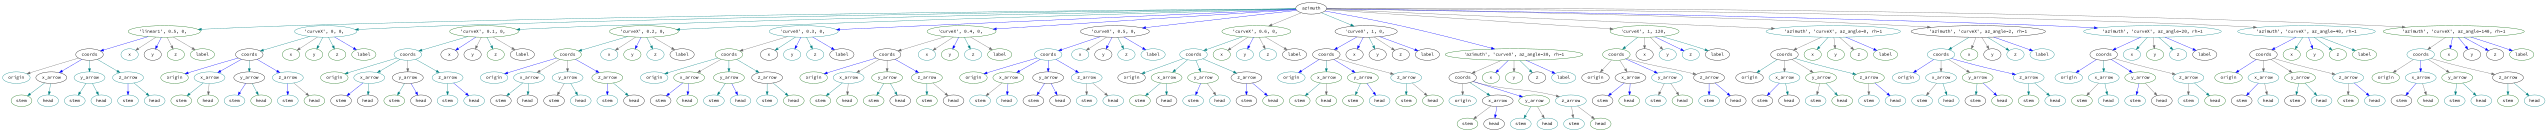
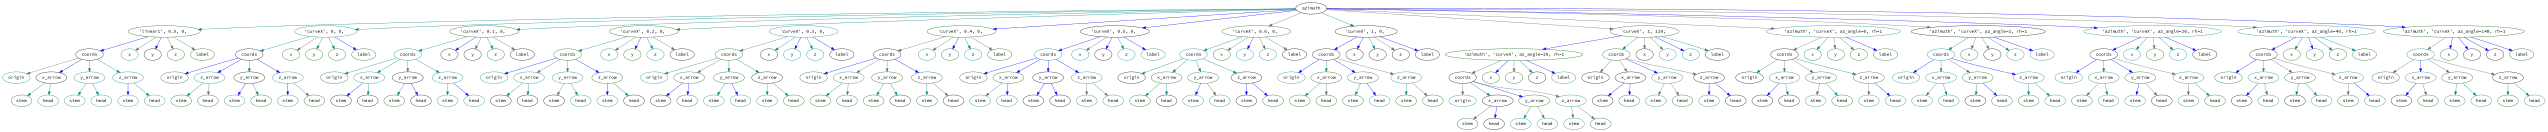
(1865, 12) -> (1865, 12)
(1068, 19) -> none
(1409, 28) -> (1584, 42)
